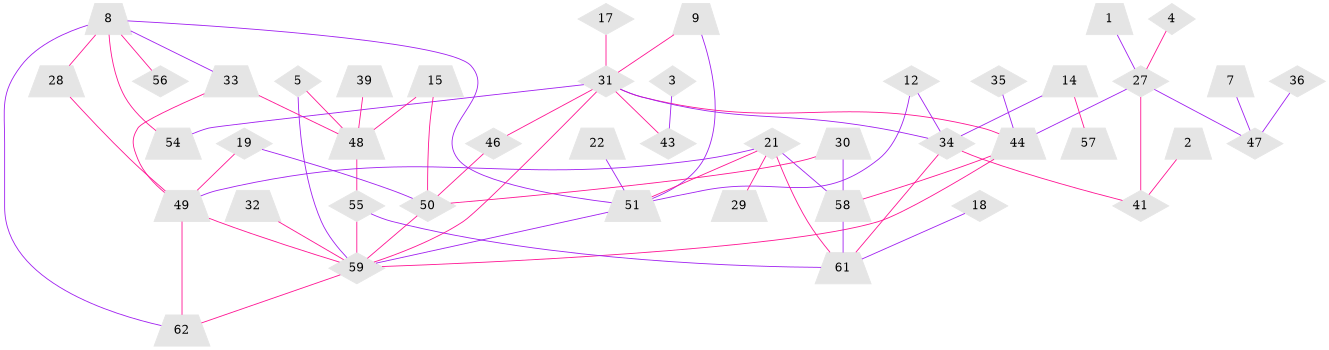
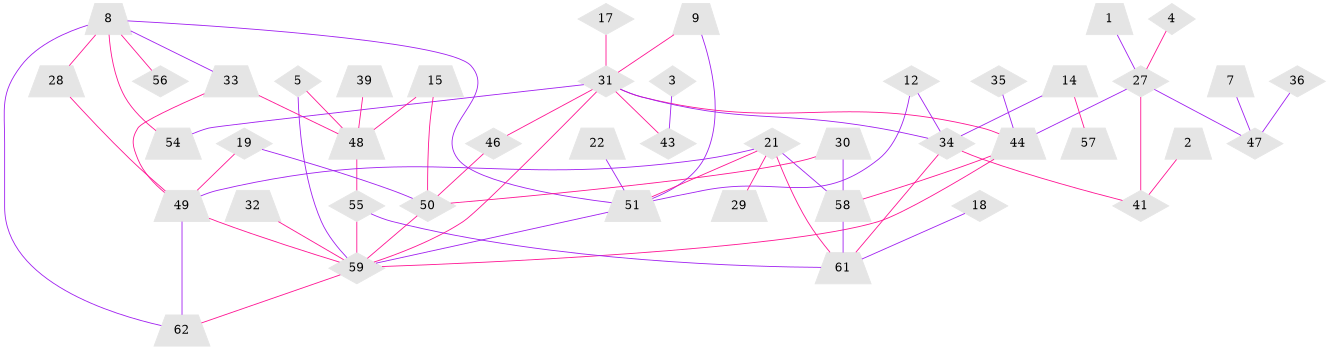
(182, 268) -> (182, 268)
